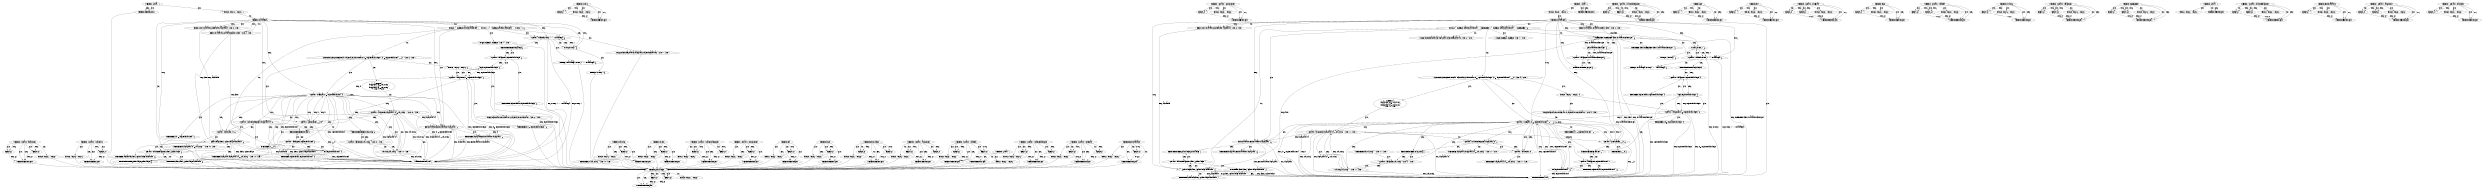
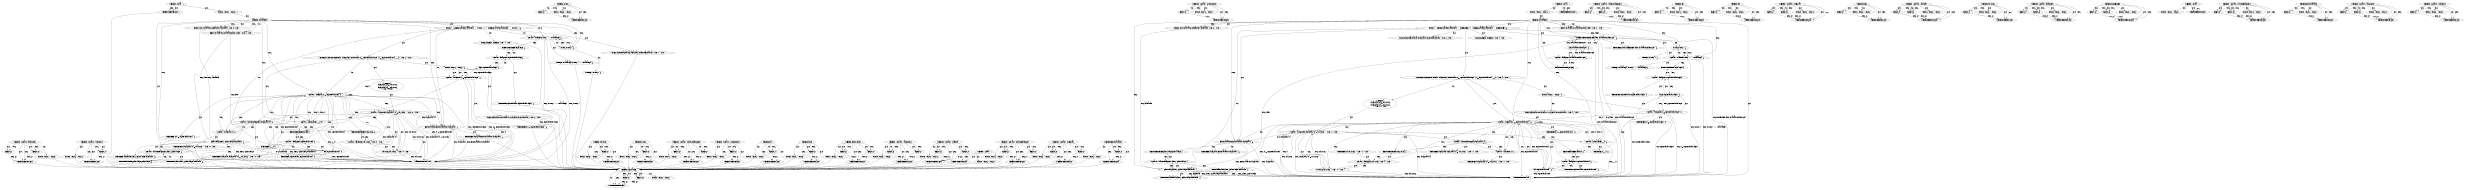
(1590, 63) -> (1572, 63)
(596, 162) -> none
